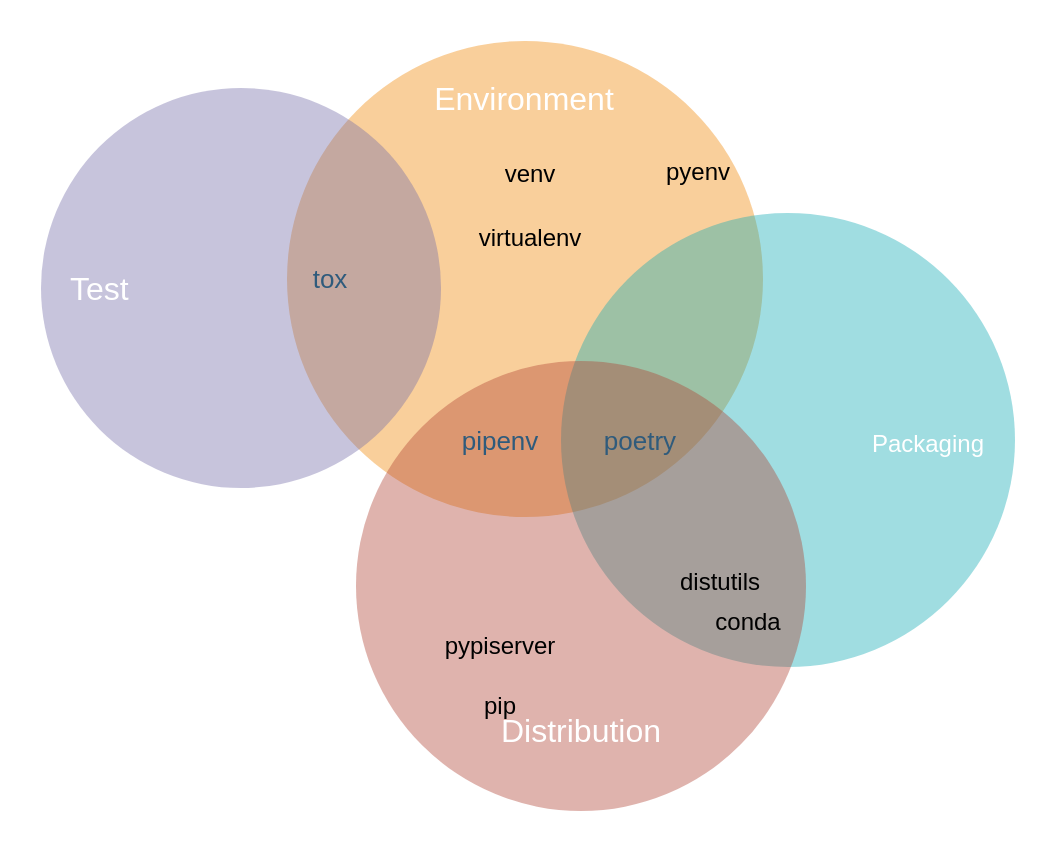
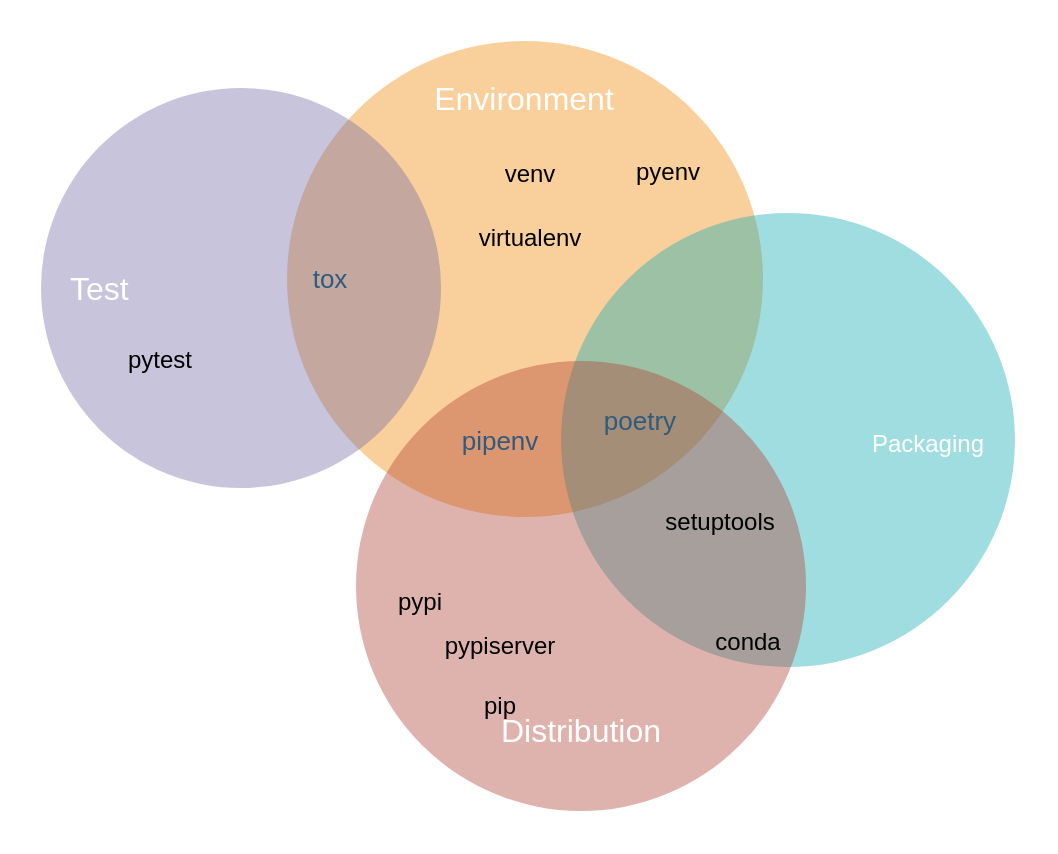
(698, 173) -> (668, 173)
none -> (161, 361)
(641, 441) -> (641, 421)
none -> (721, 537)
(721, 583) -> none
none -> (421, 603)
(748, 623) -> (748, 643)
